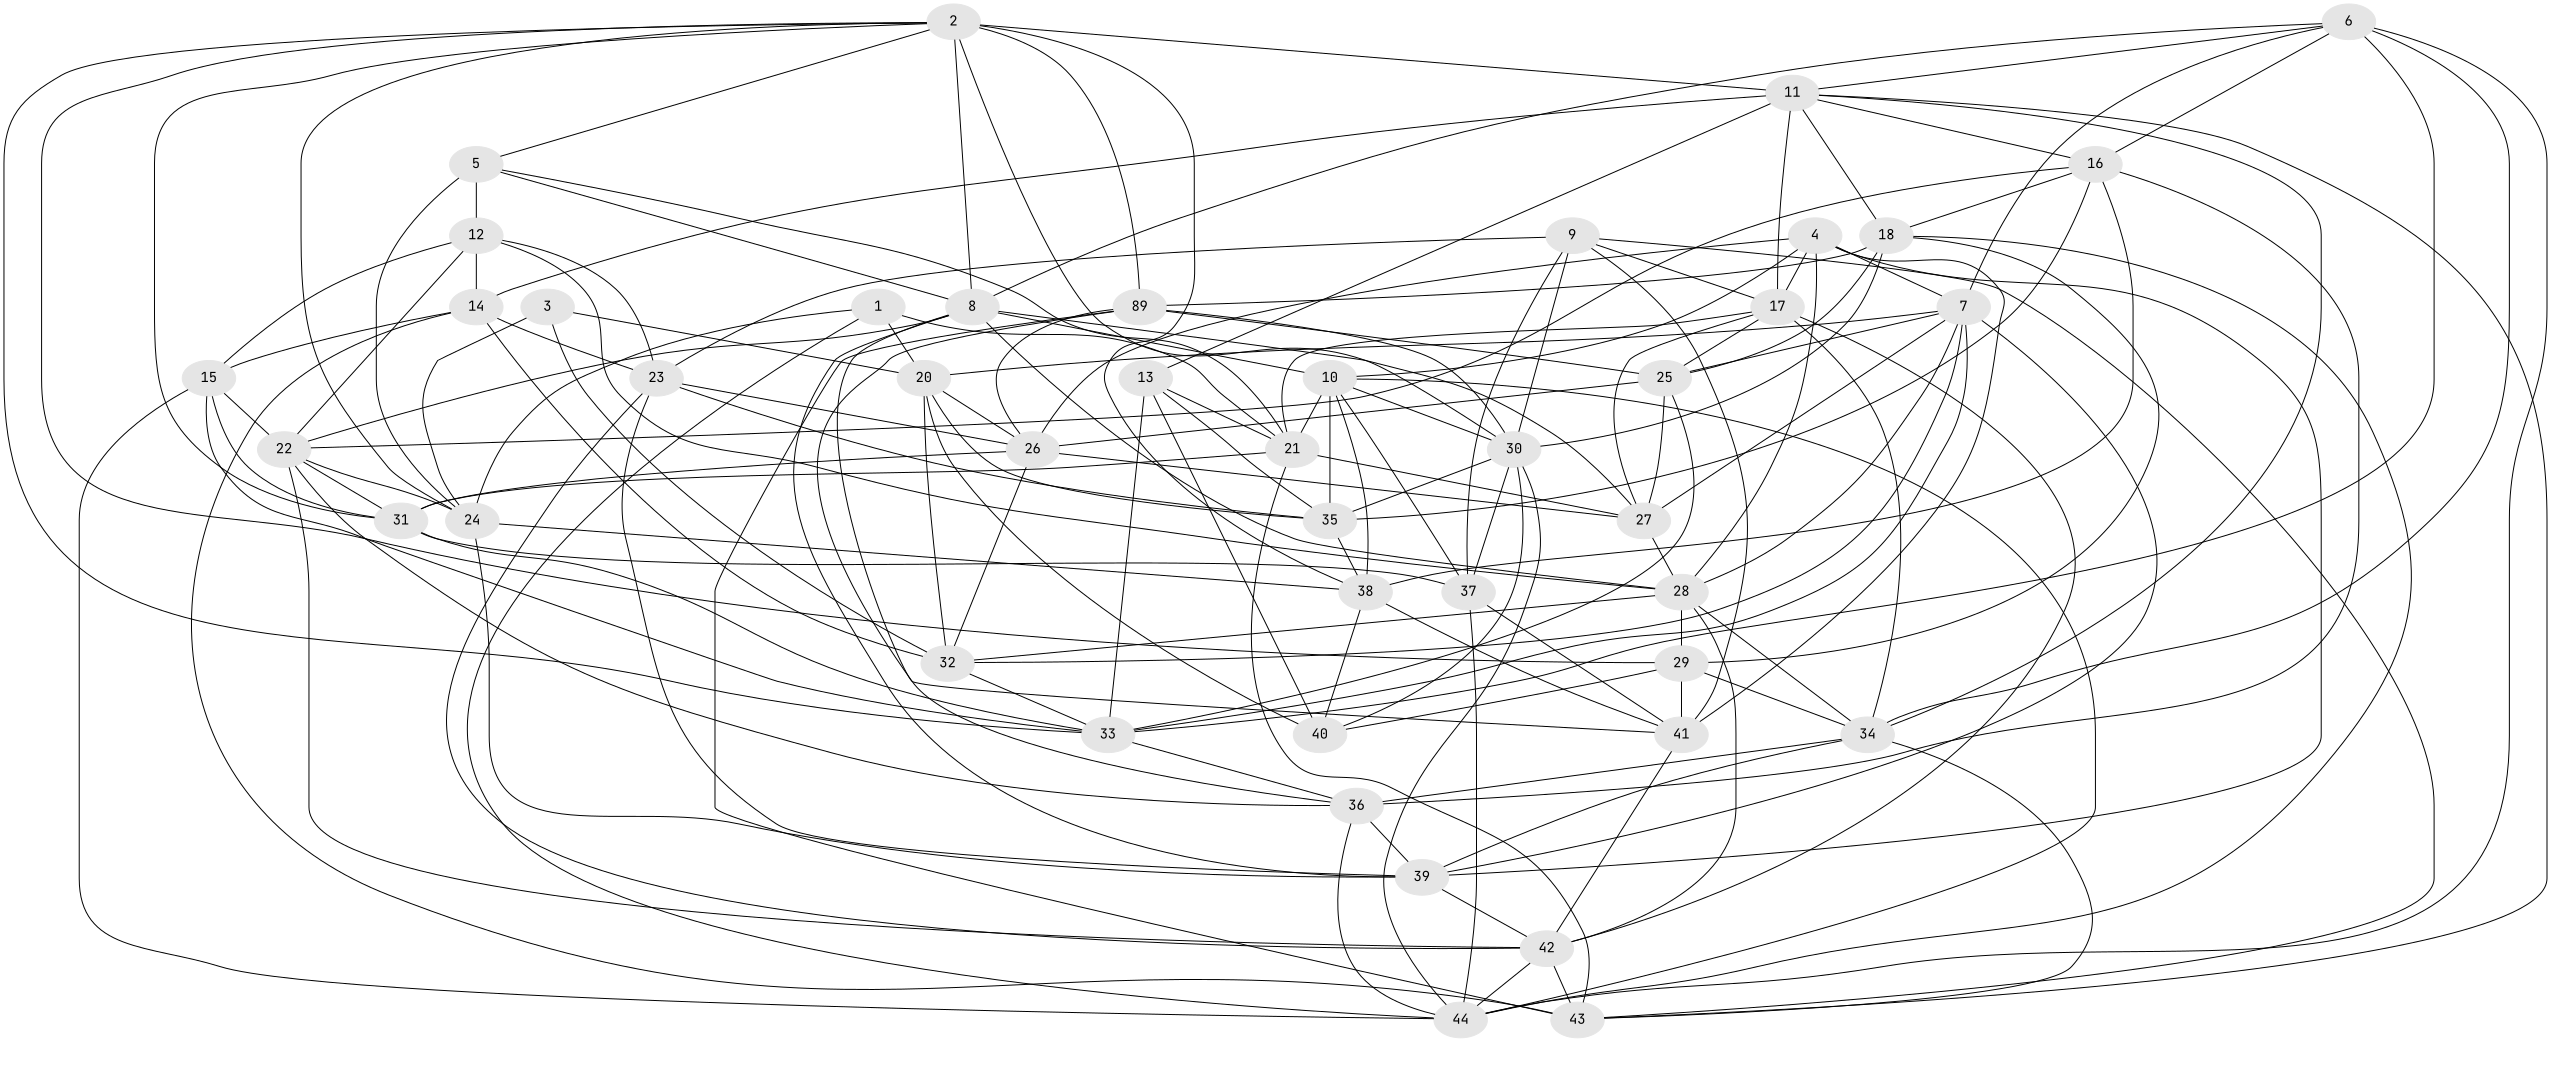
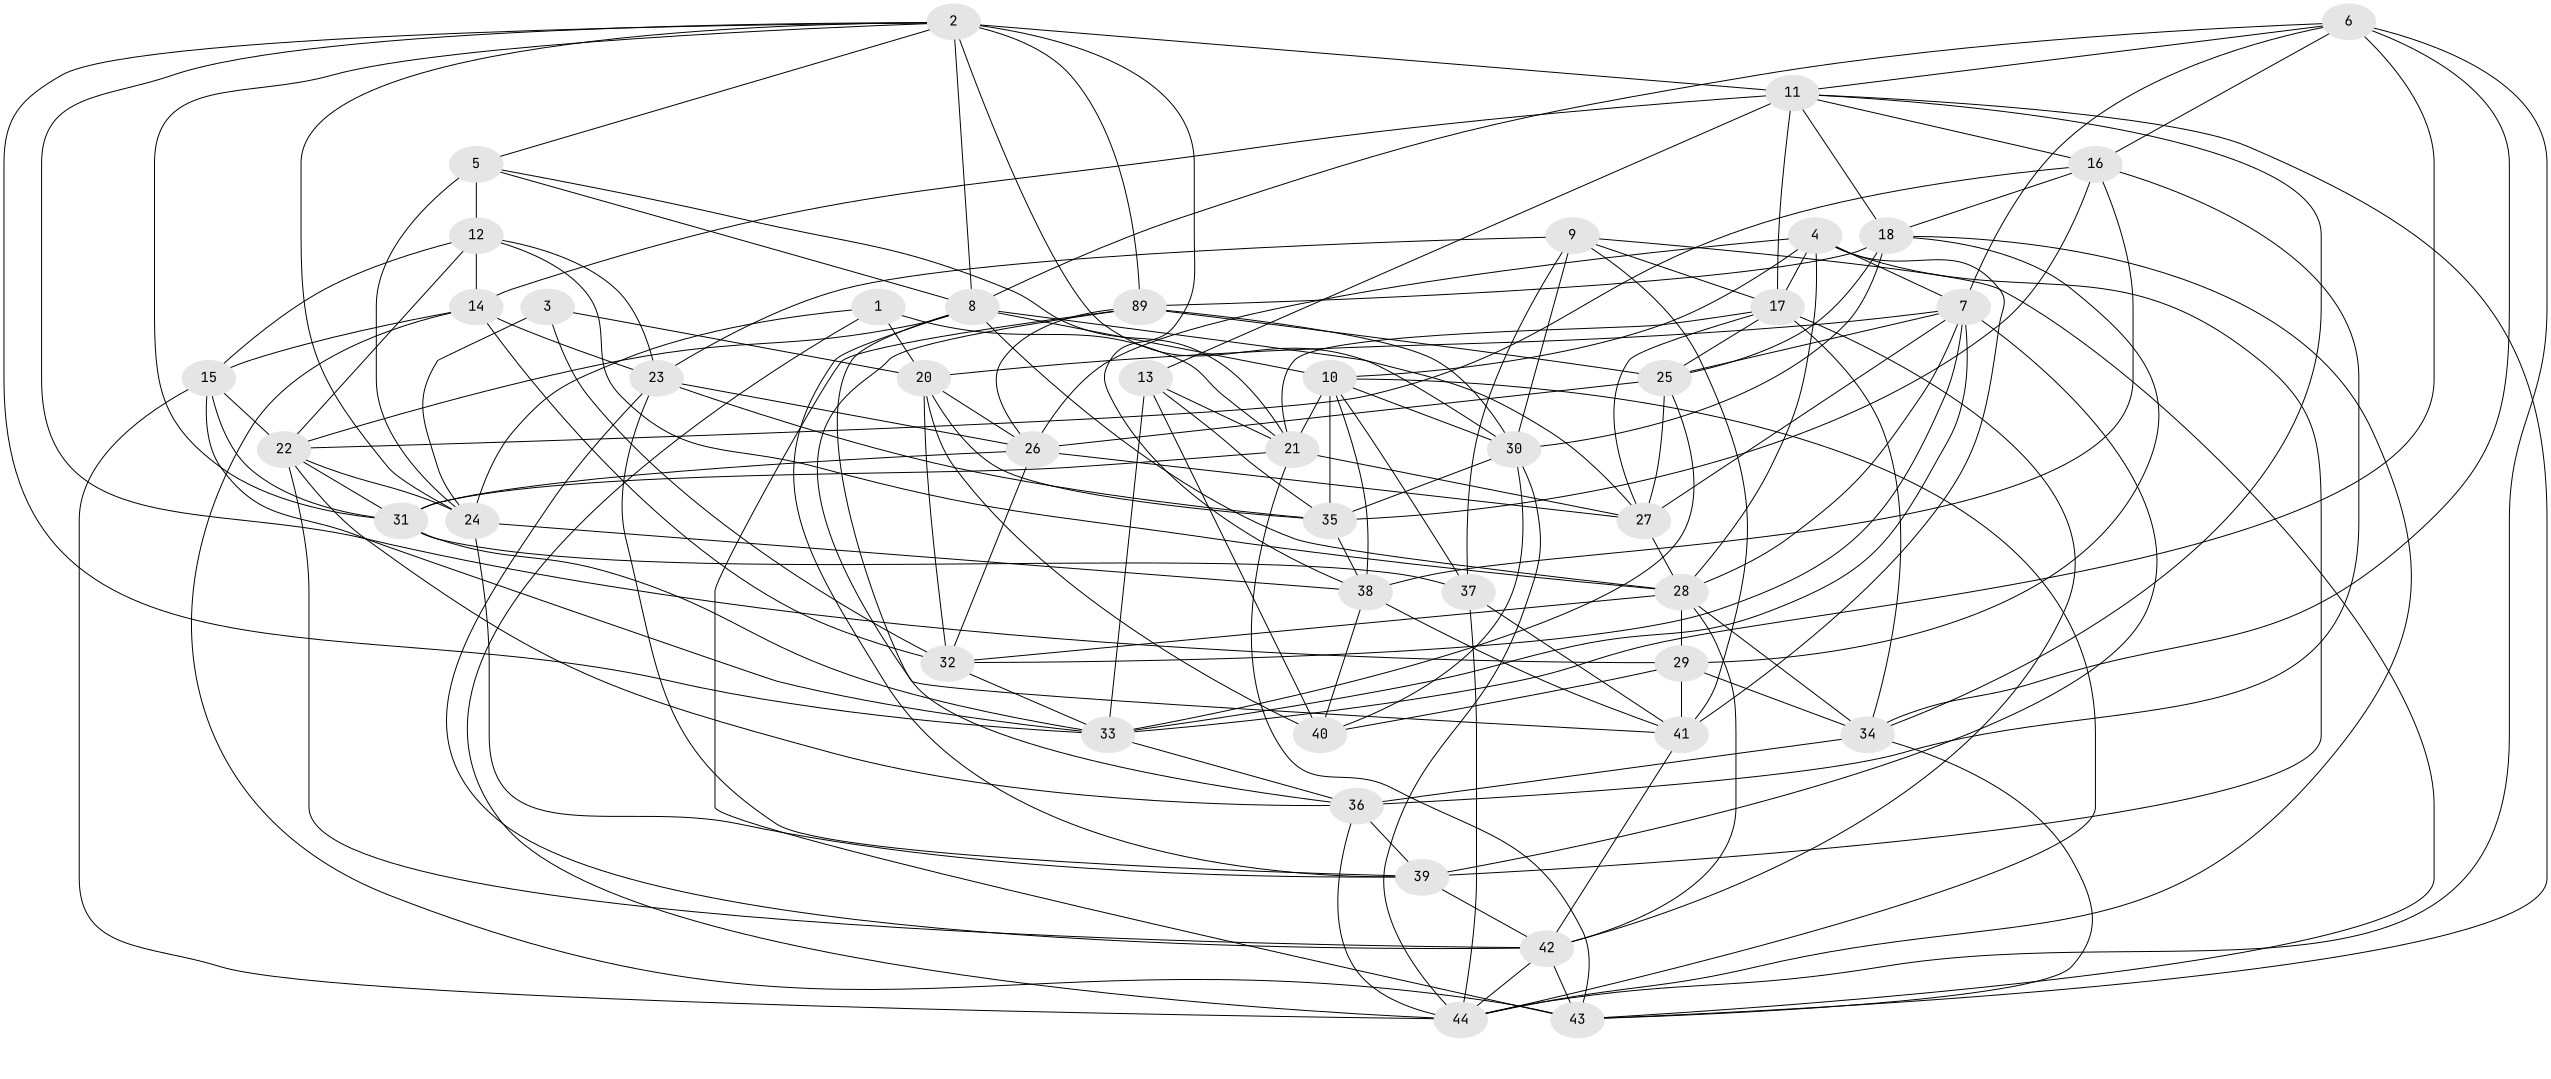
(1491, 521) -> none
(1619, 797) -> none
